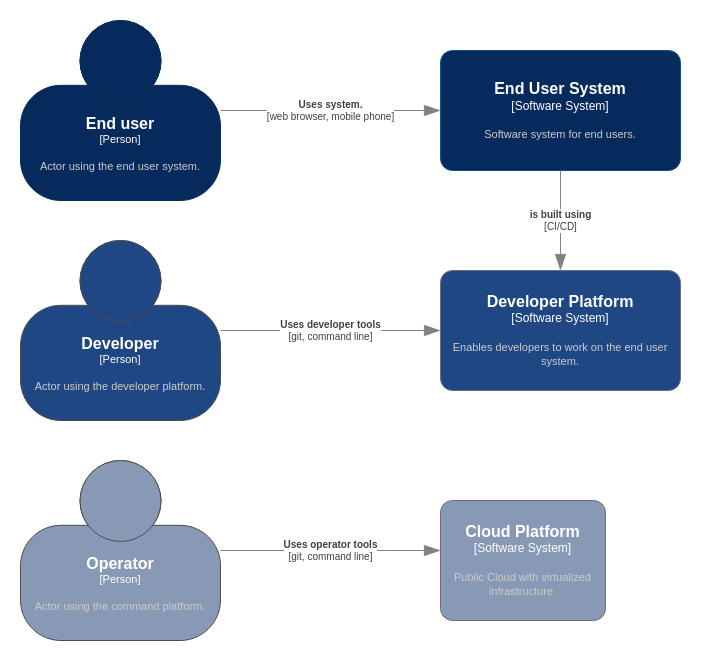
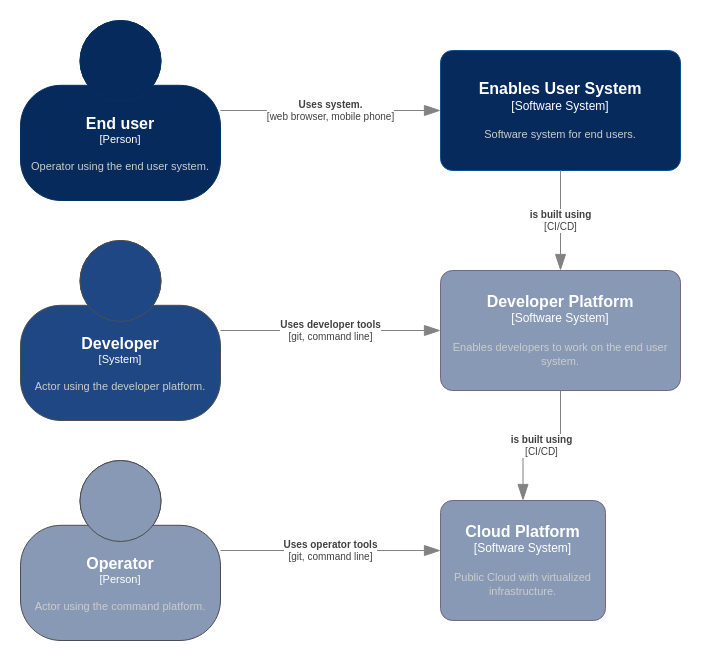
(561, 111) -> (561, 111)
(121, 144) -> (121, 144)
(561, 331) -> (561, 331)
(121, 364) -> (121, 364)
none -> (561, 436)
